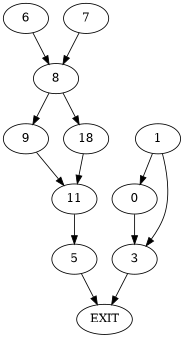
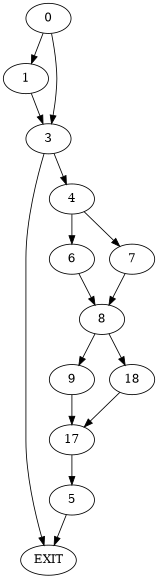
(148, 165) -> (39, 44)
none -> (72, 199)
(74, 199) -> (72, 440)
